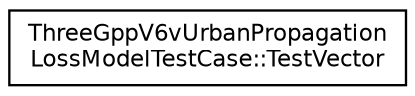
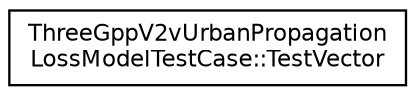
(208, 48) -> (208, 48)
